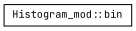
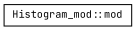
(68, 15) -> (68, 15)
